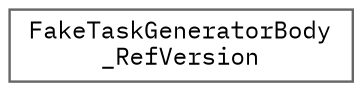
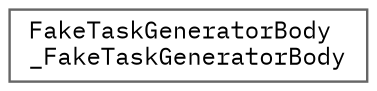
(181, 46) -> (188, 46)
